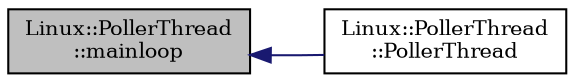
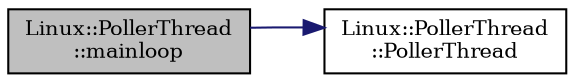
(298, 55) -> (277, 27)
